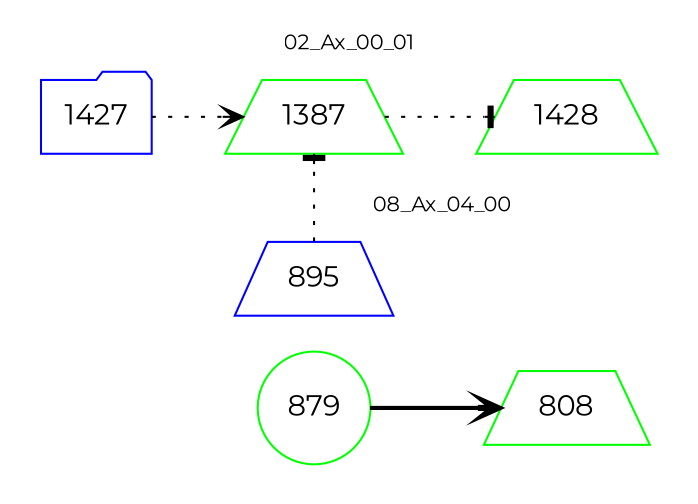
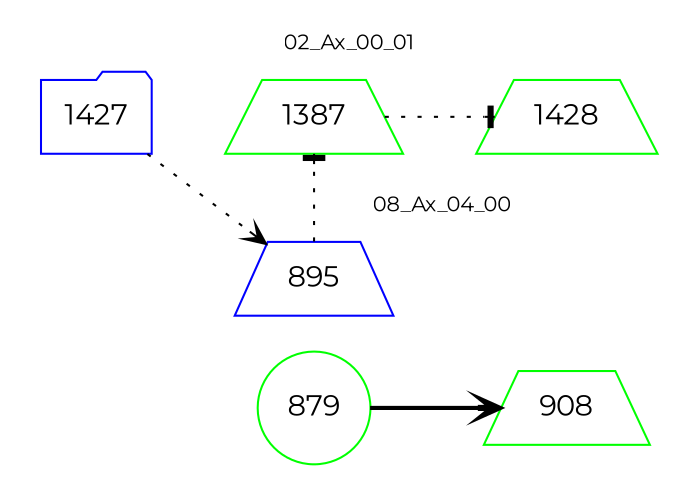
(187, 117) -> (199, 193)
(567, 408) -> (567, 408)
